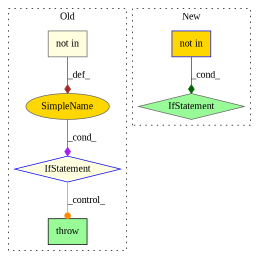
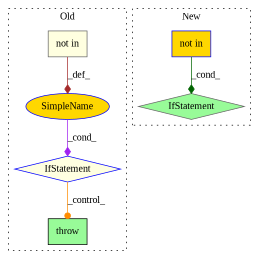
(68, 106) -> (68, 106)
